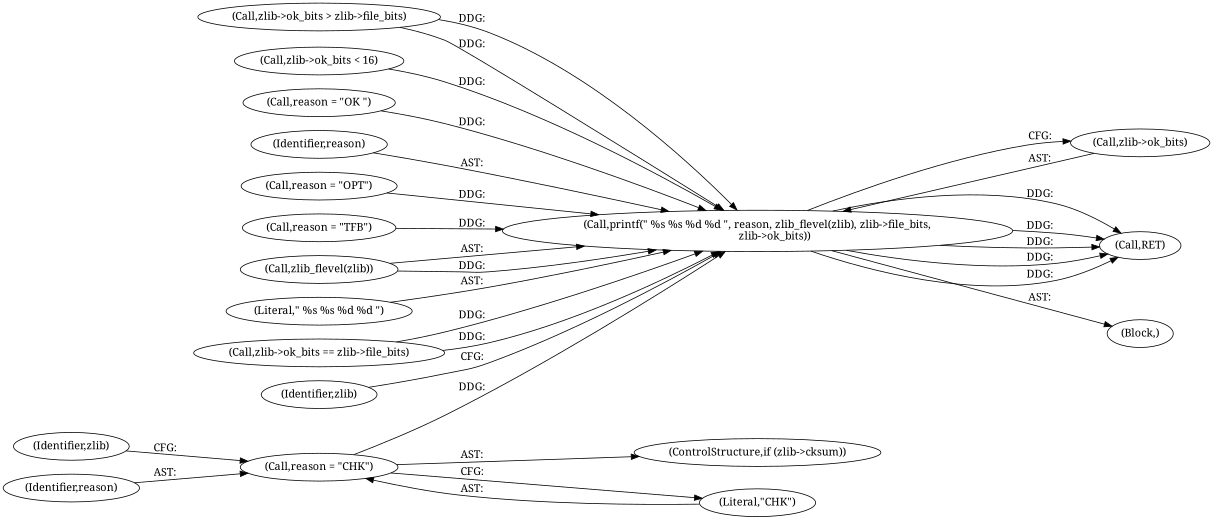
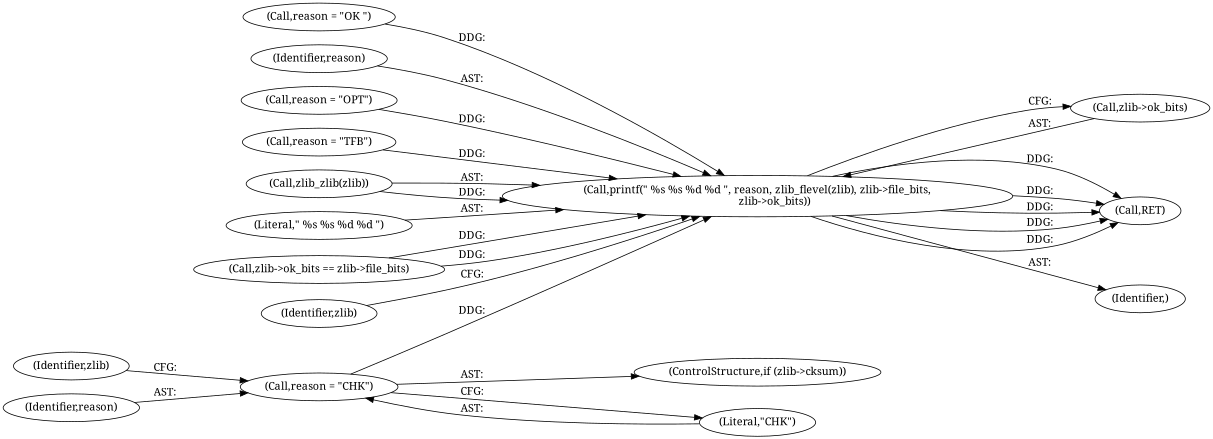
(319, 17) -> none
(319, 61) -> none
(319, 270) -> (319, 184)
(1140, 334) -> (1140, 299)
